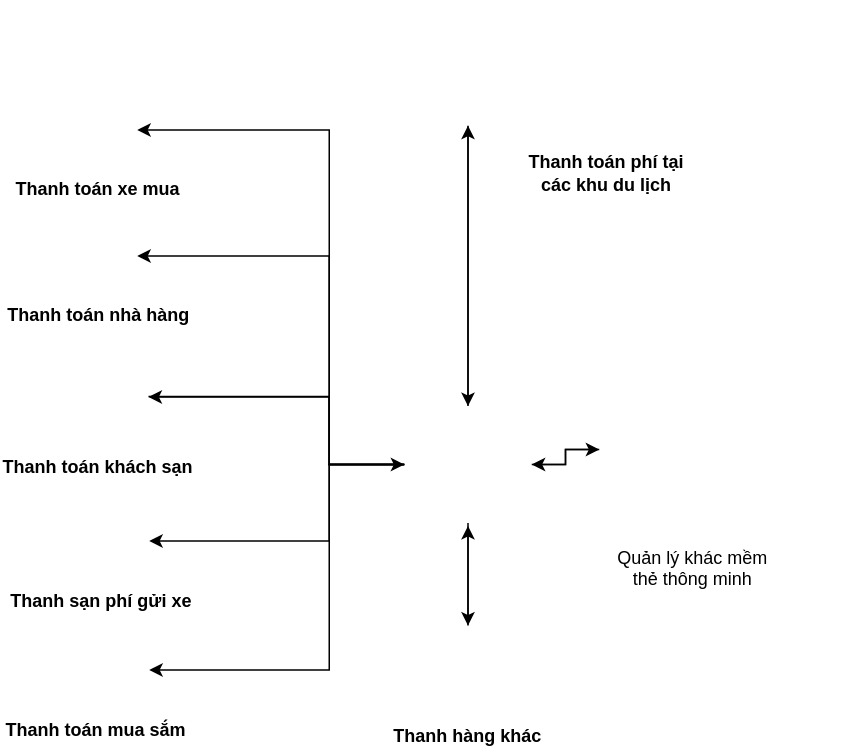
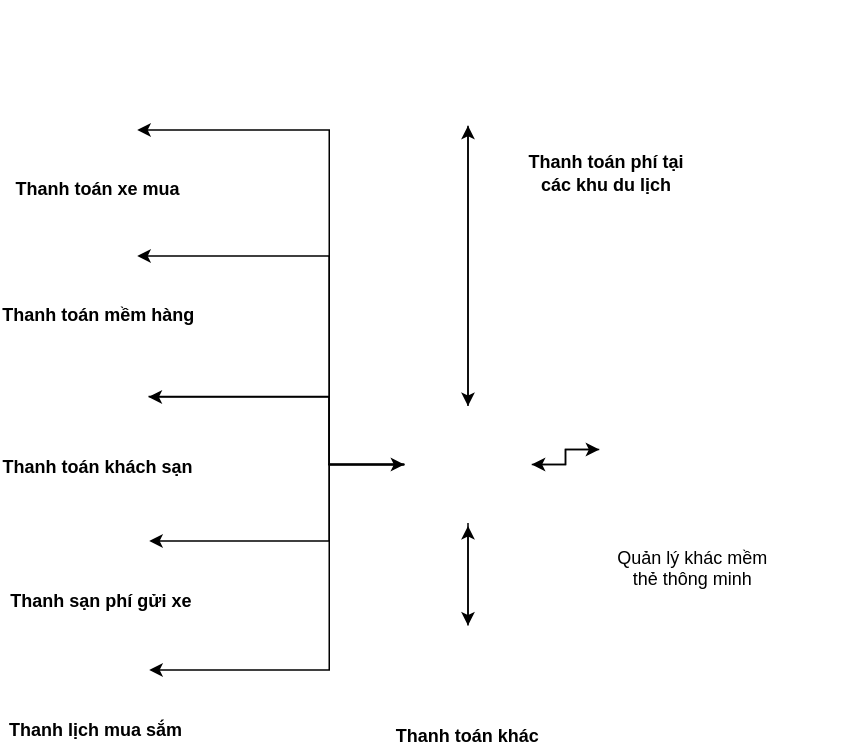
(98, 314) -> (98, 314)
(98, 730) -> (98, 730)
(467, 736) -> (467, 736)
